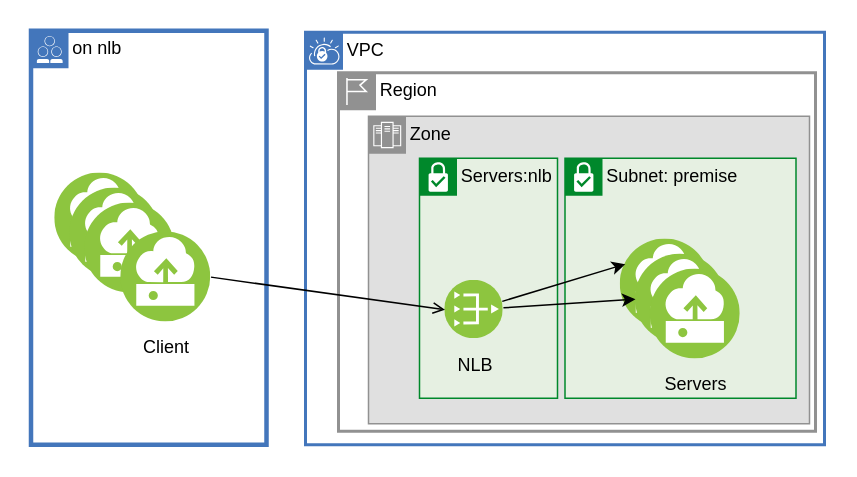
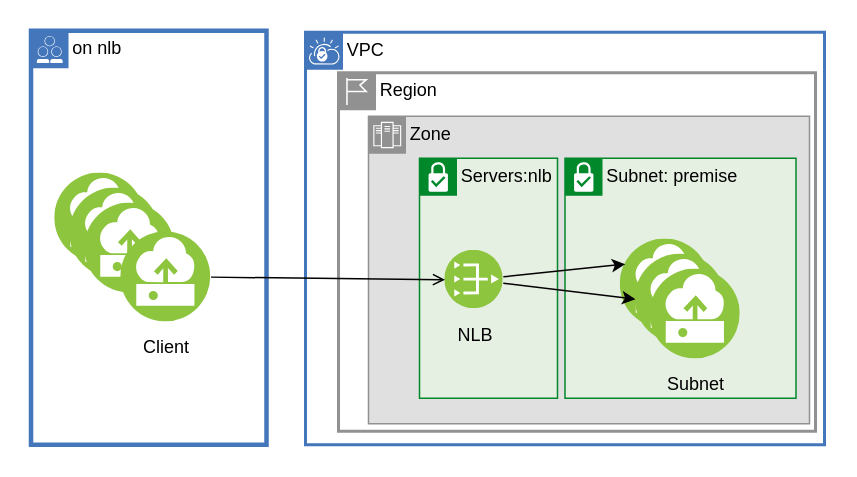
(474, 310) -> (474, 280)
(696, 385) -> (696, 385)
